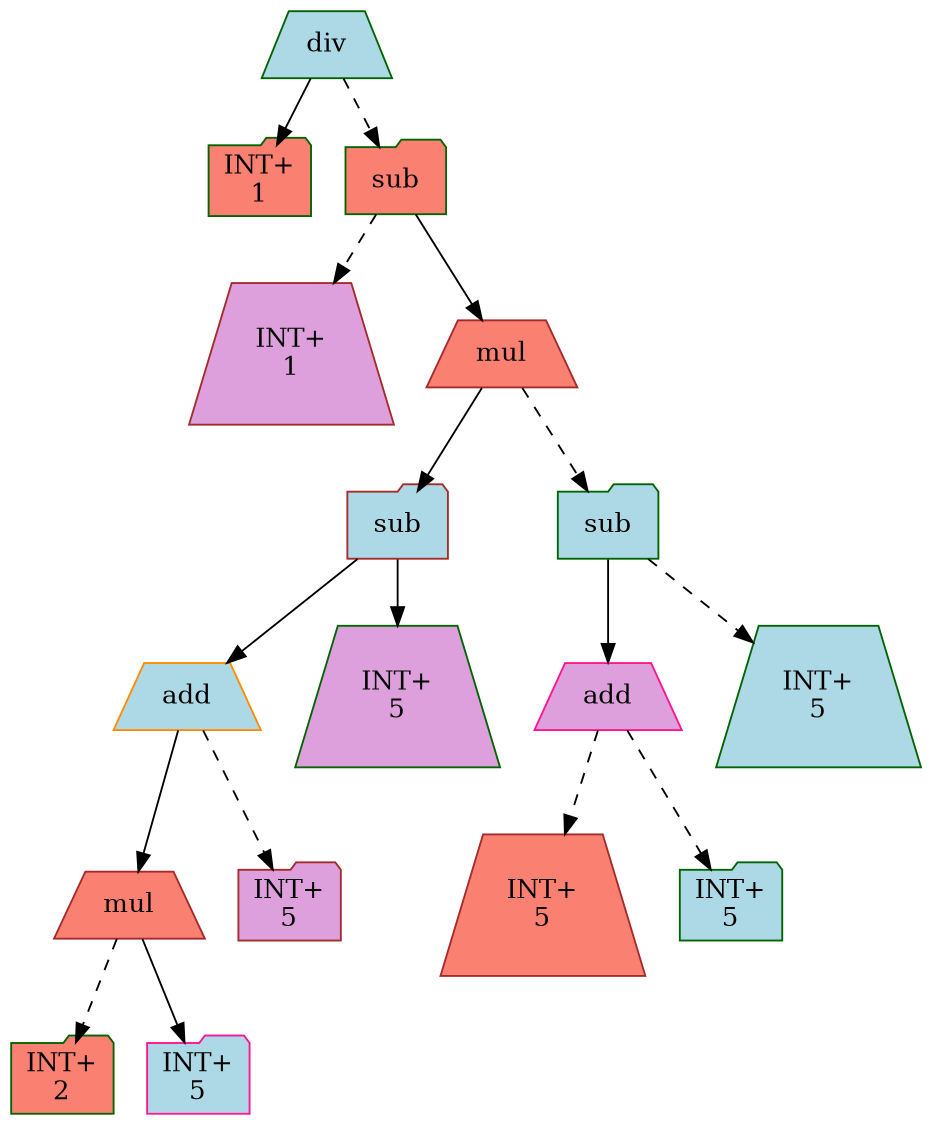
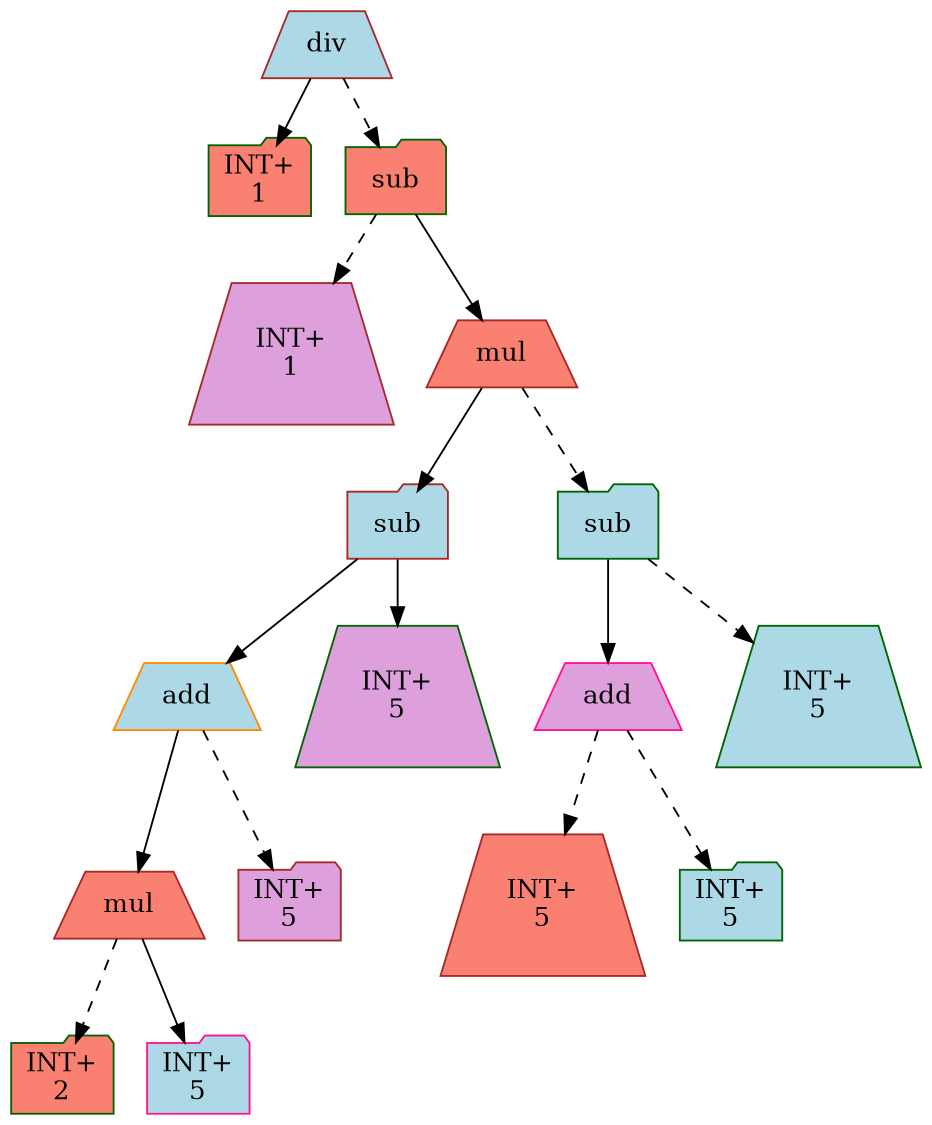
(327, 45) -> (327, 45)
